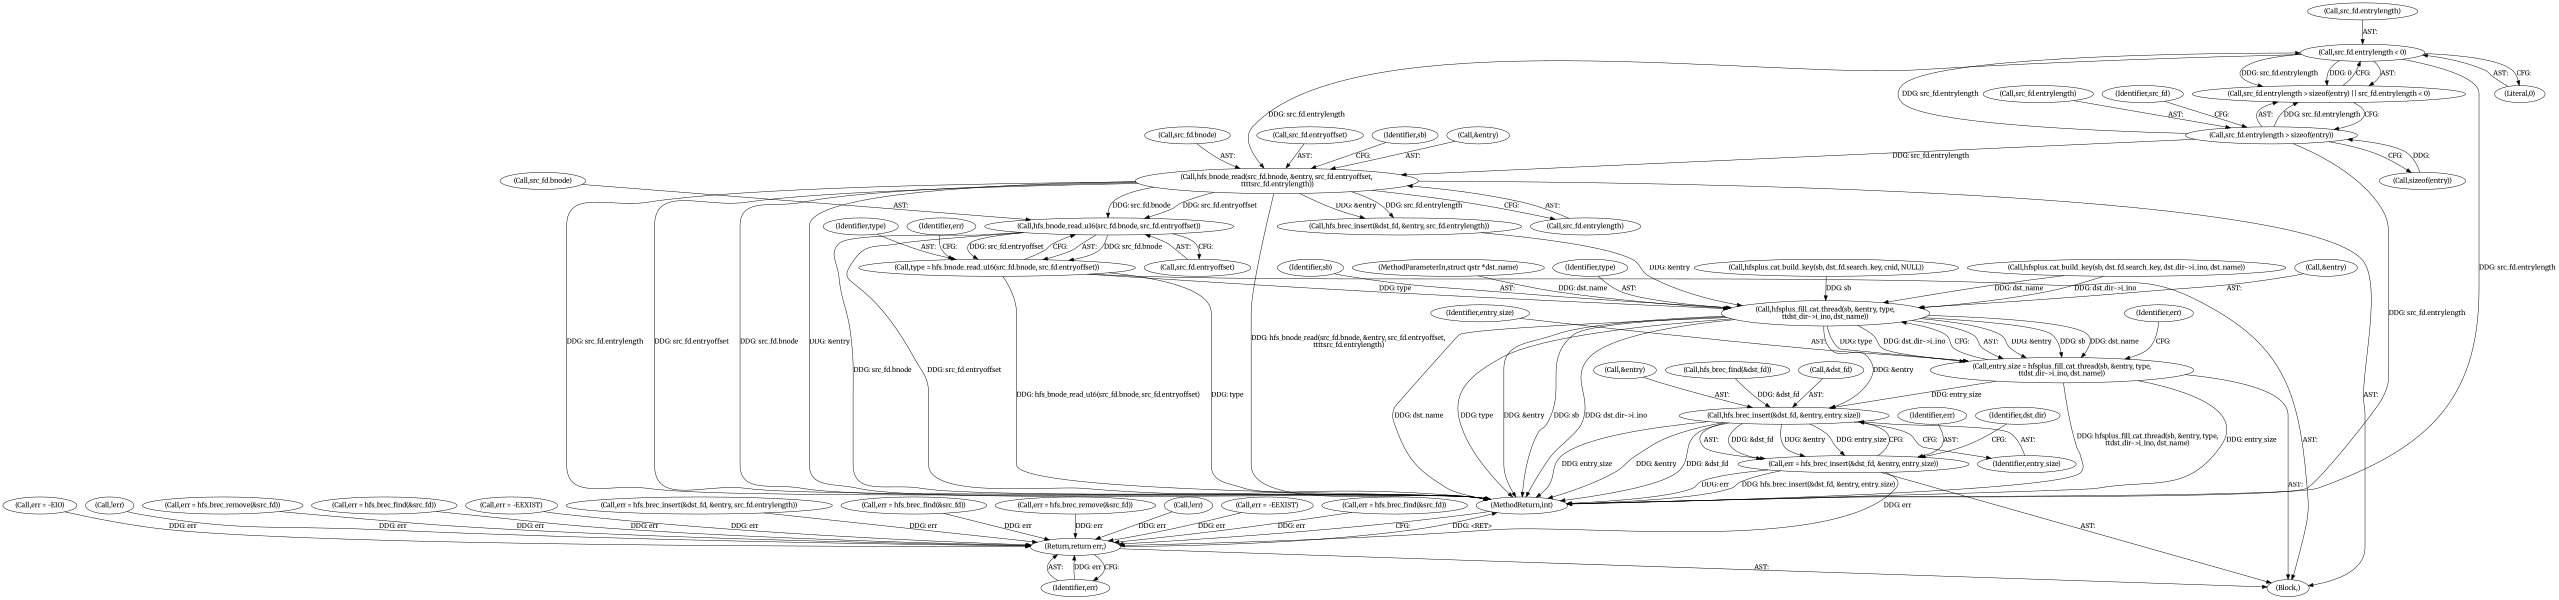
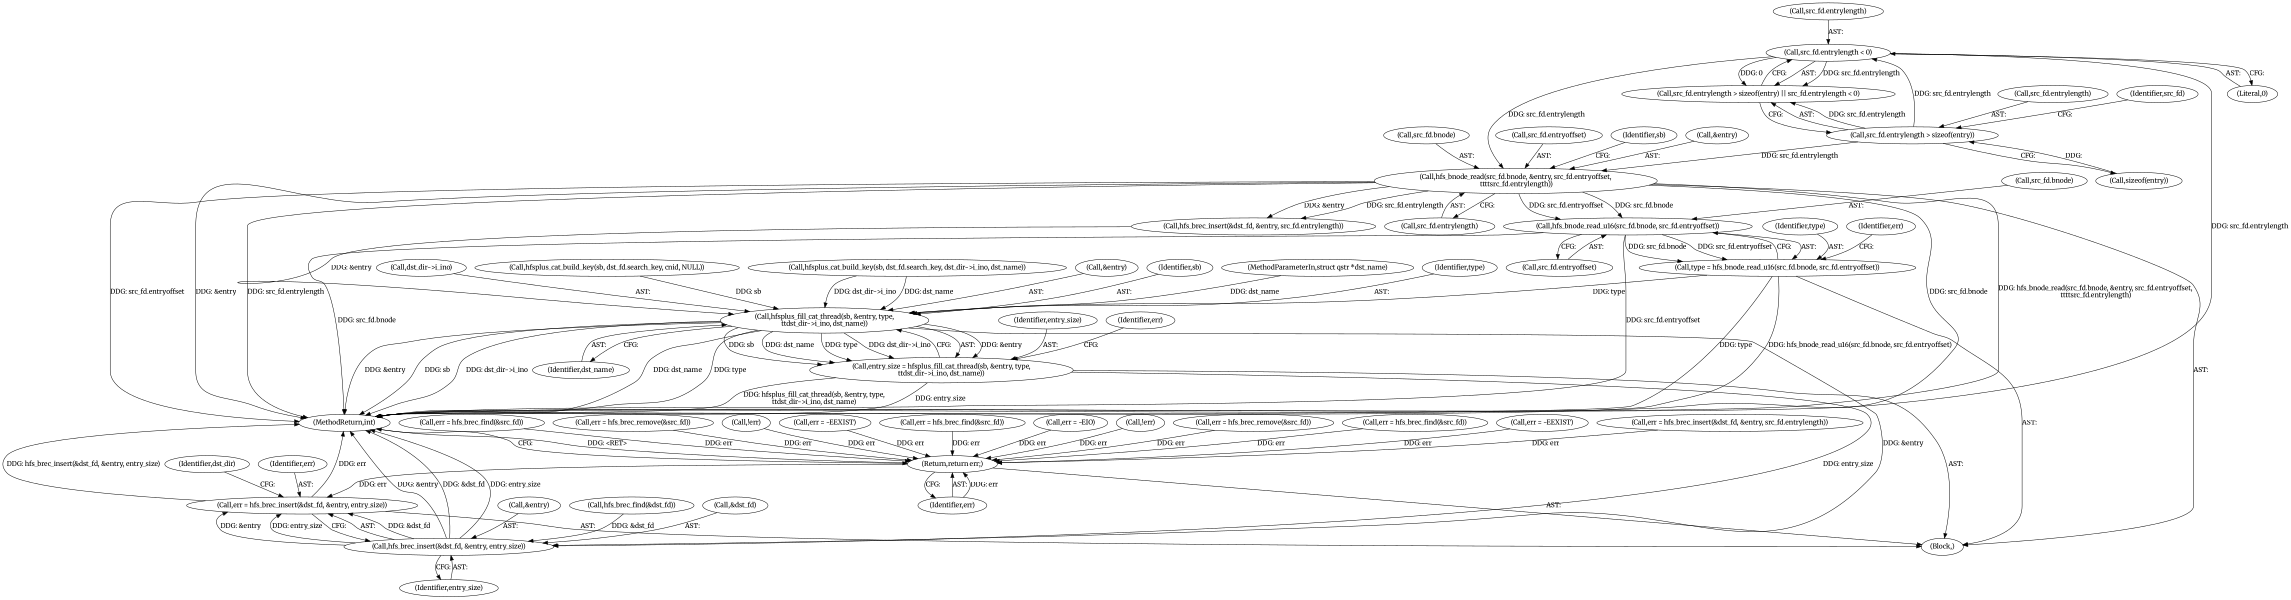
none -> (421, 268)
none -> (581, 370)
(2319, 477) -> none
(1526, 529) -> (617, 467)
